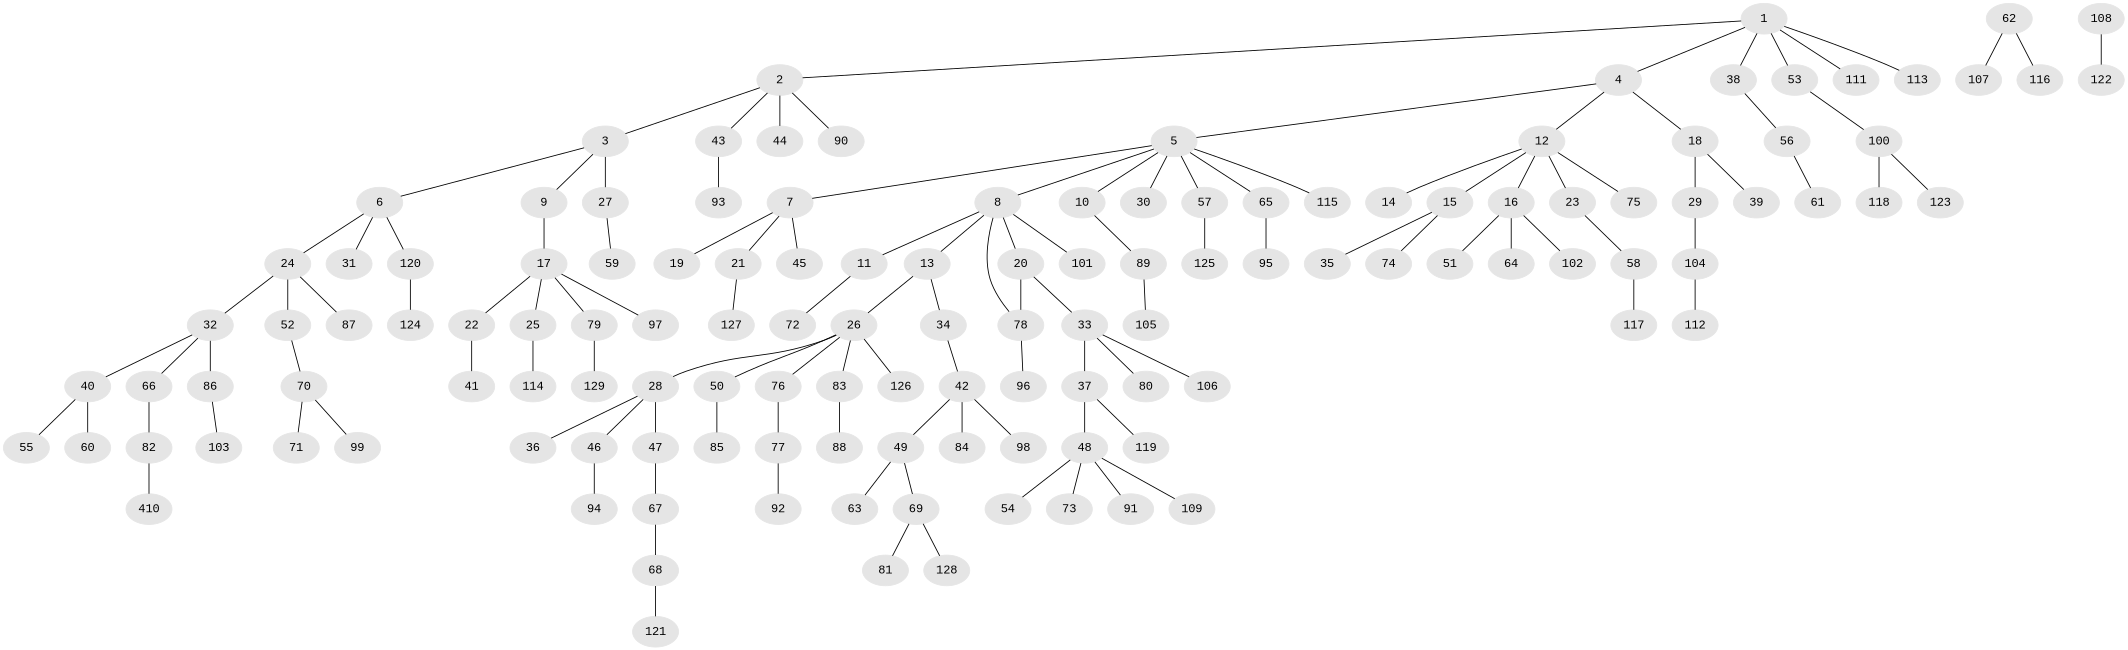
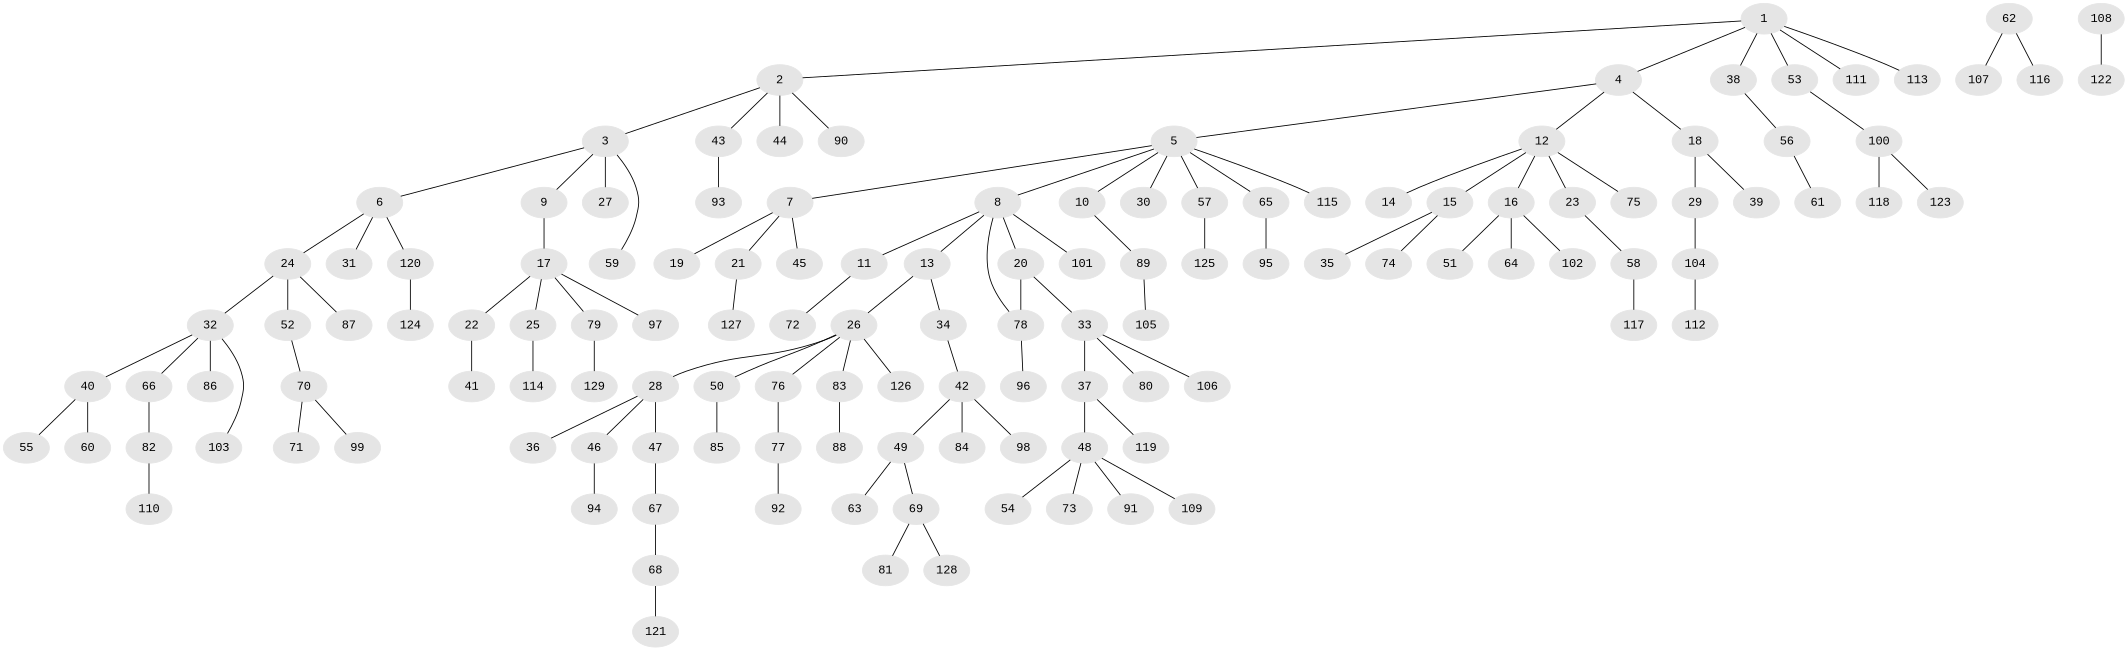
(609, 233) -> (639, 201)
(215, 417) -> (244, 385)
(149, 509) -> (149, 509)
